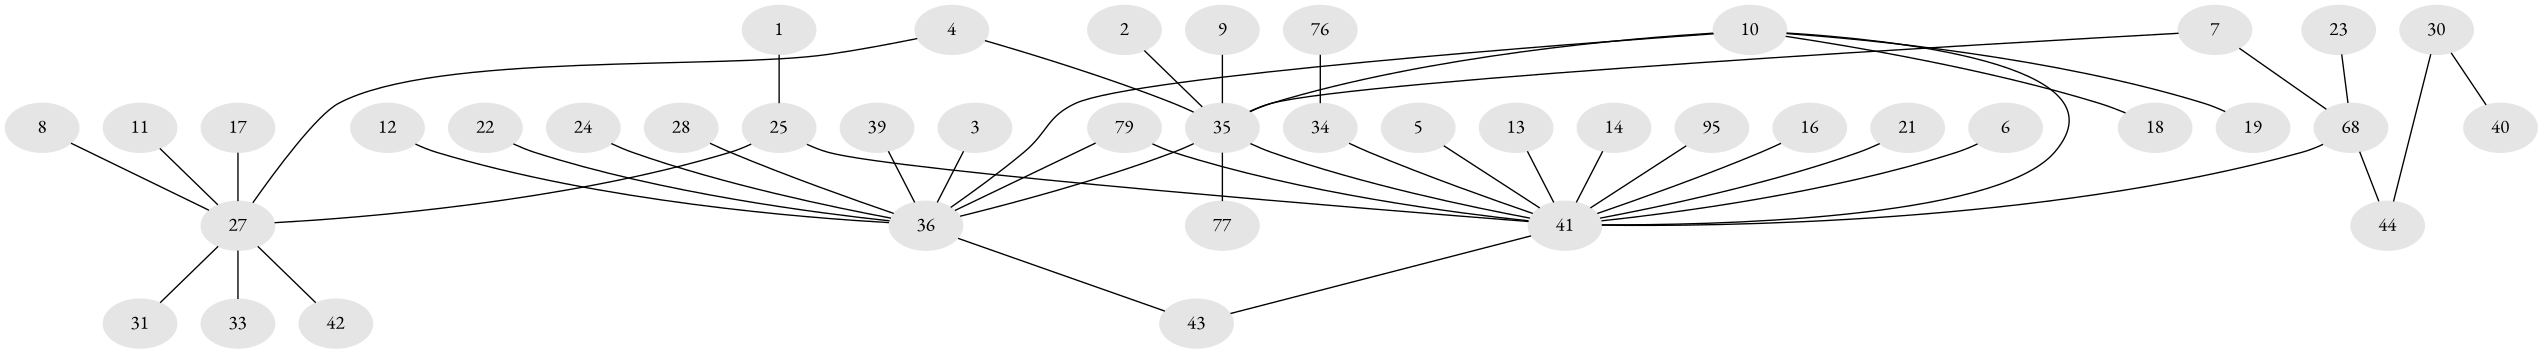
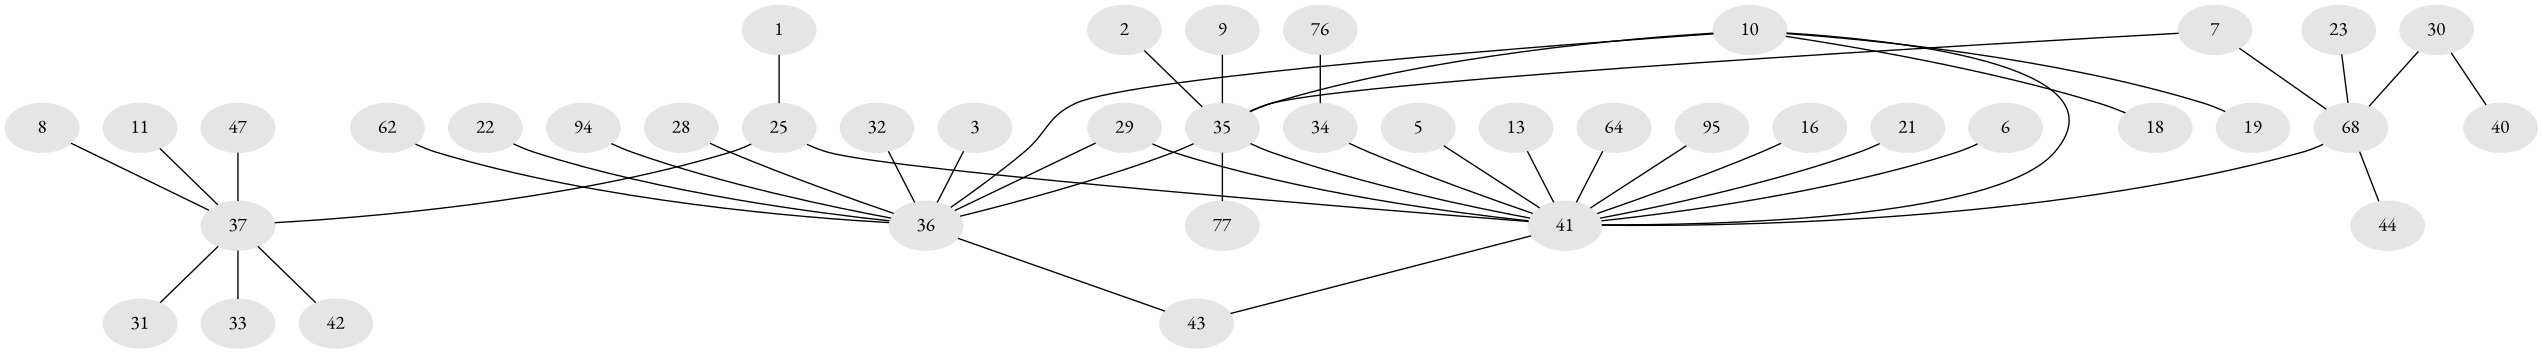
(952, 30) -> none
(238, 128) -> (238, 128)
(388, 128) -> (388, 128)
(583, 128) -> (583, 128)
(877, 128) -> (877, 128)
(1124, 128) -> (1124, 128)
(1614, 128) -> (1614, 128)
(2412, 128) -> (2394, 79)
(238, 226) -> (238, 226)
